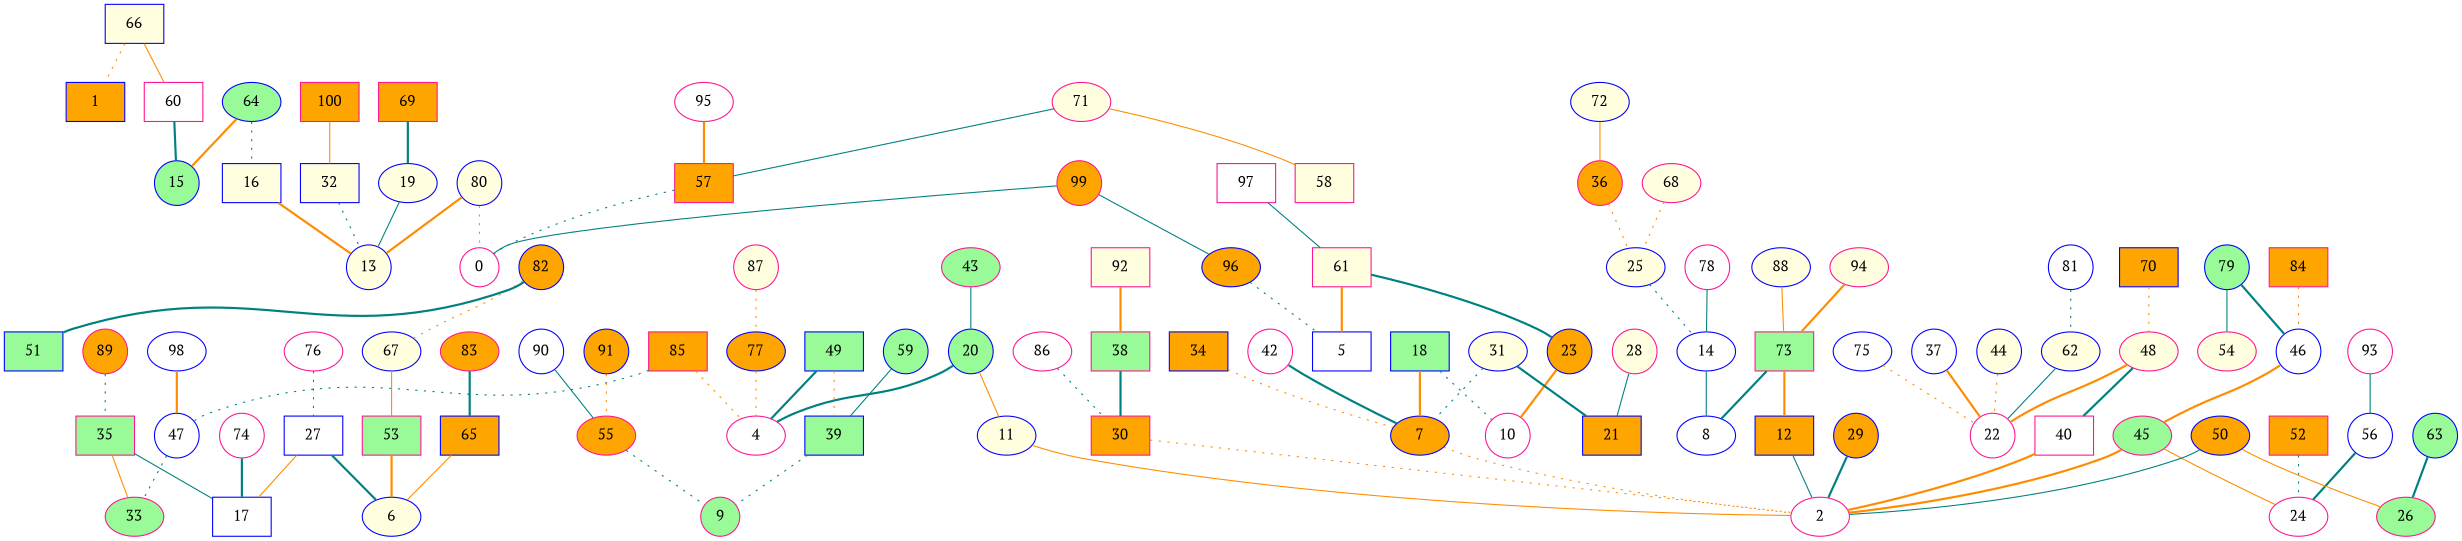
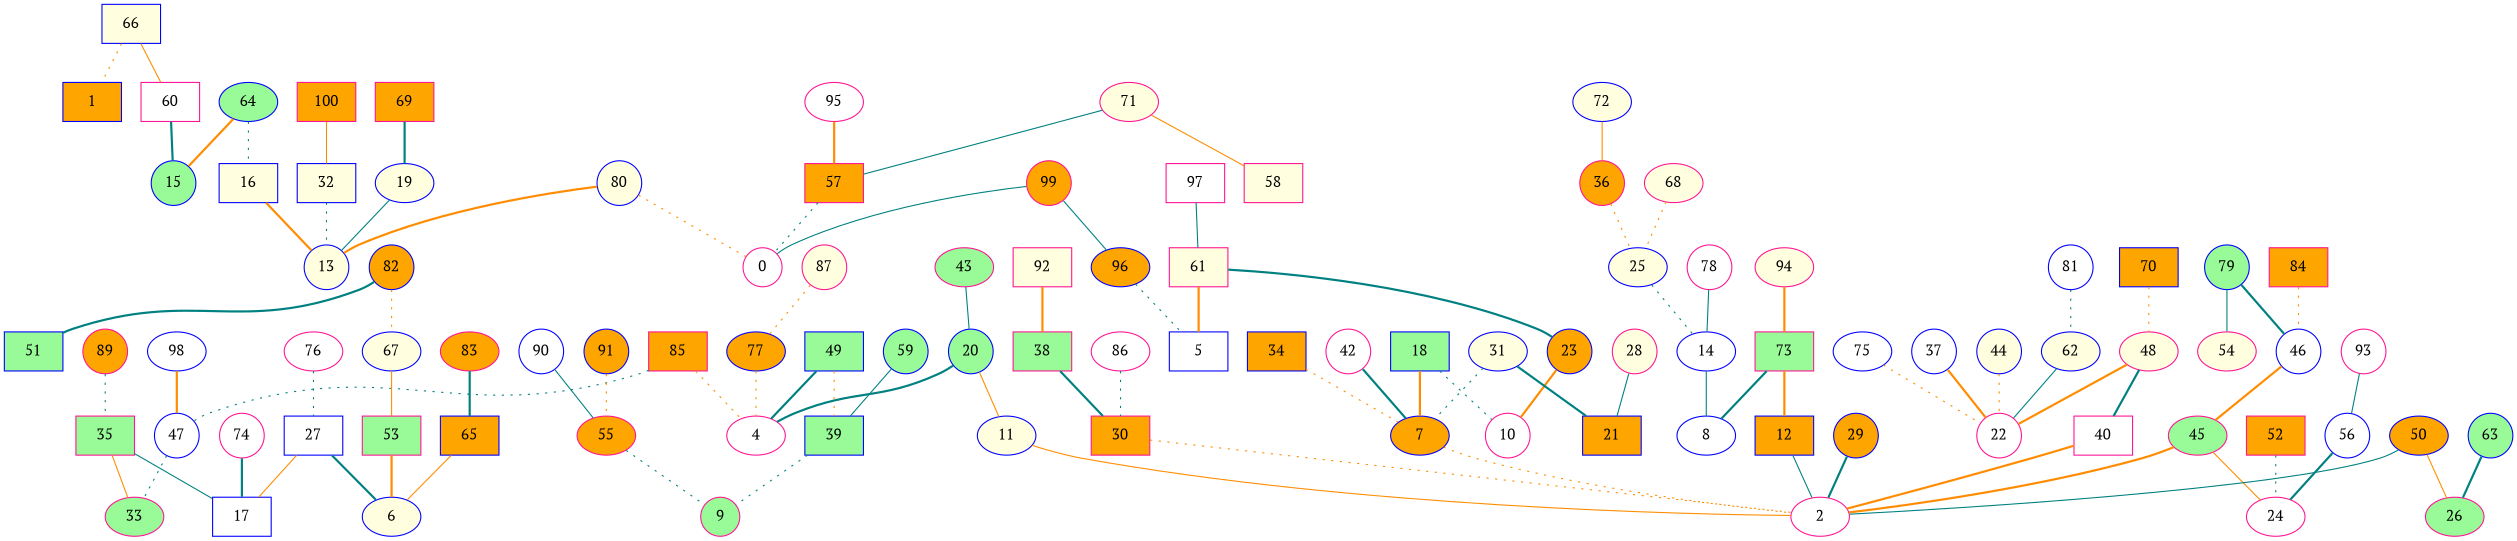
(1781, 267) -> none
